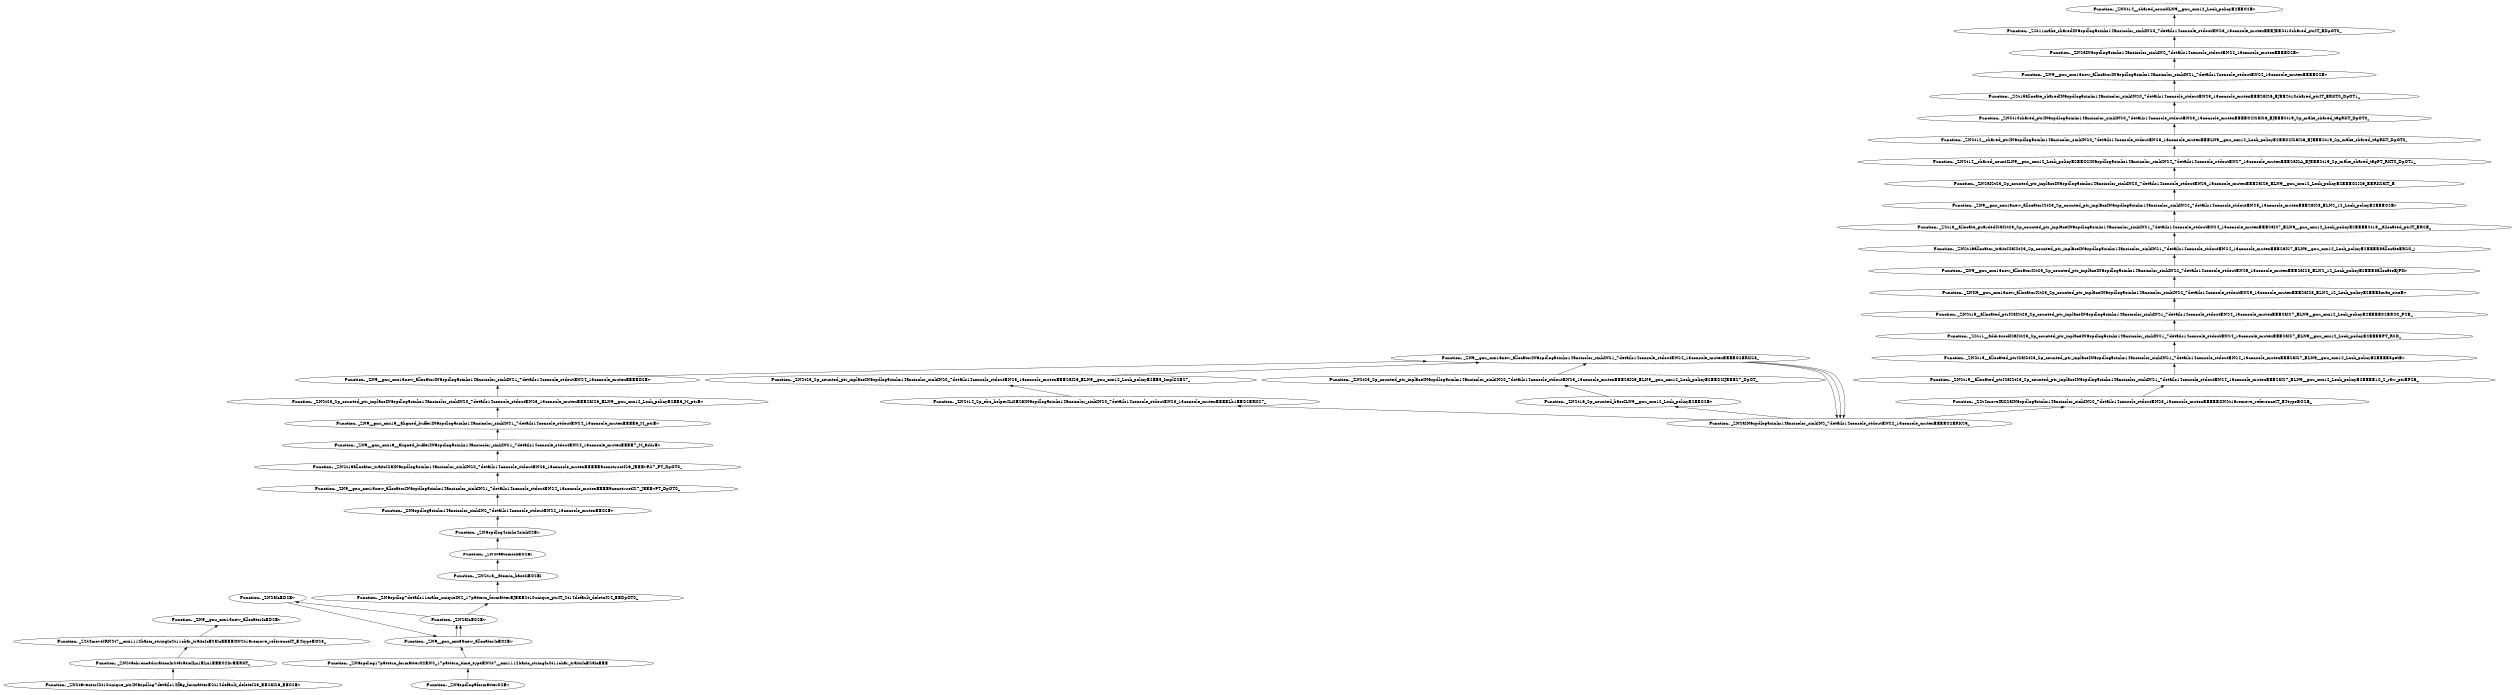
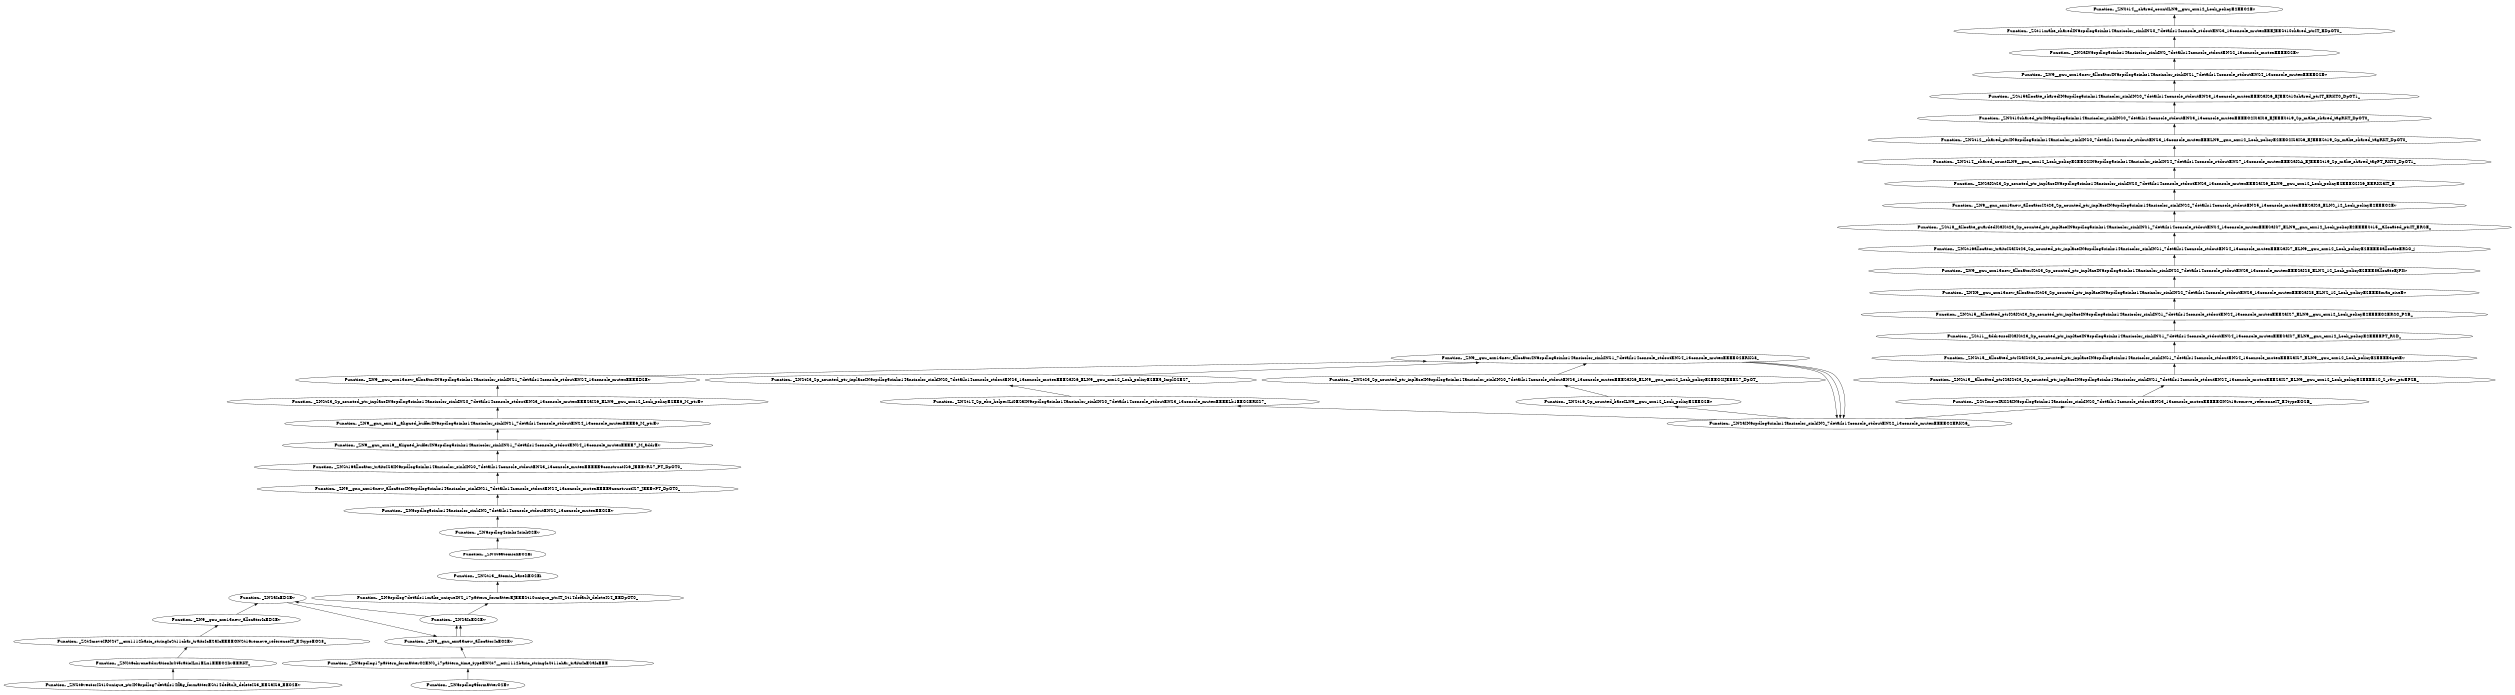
(498, 567) -> none
none -> (246, 610)
